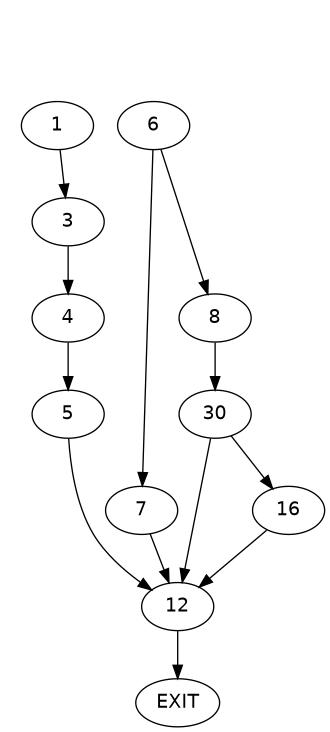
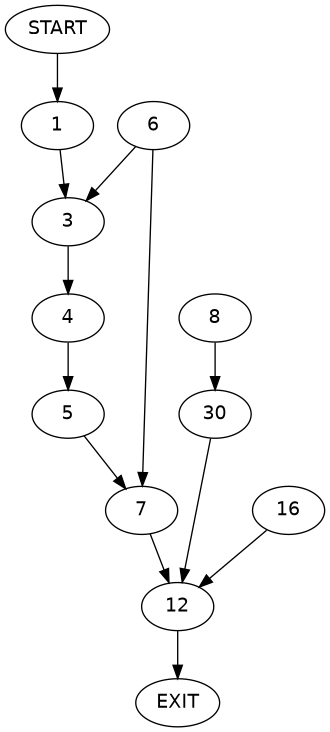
none -> (57, 29)
(182, 215) -> (115, 169)
(248, 457) -> none
(86, 520) -> (101, 457)
